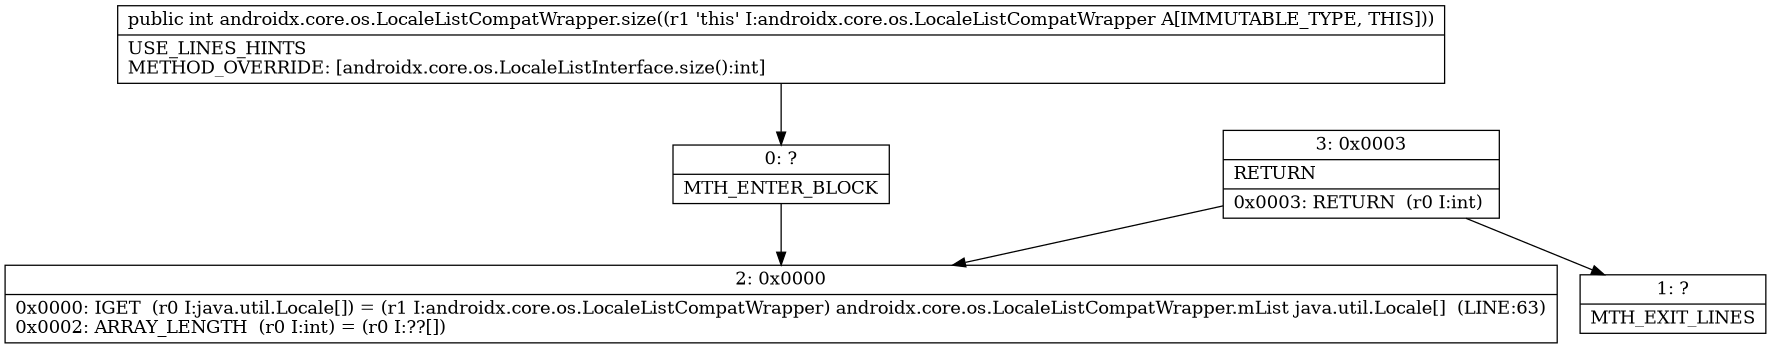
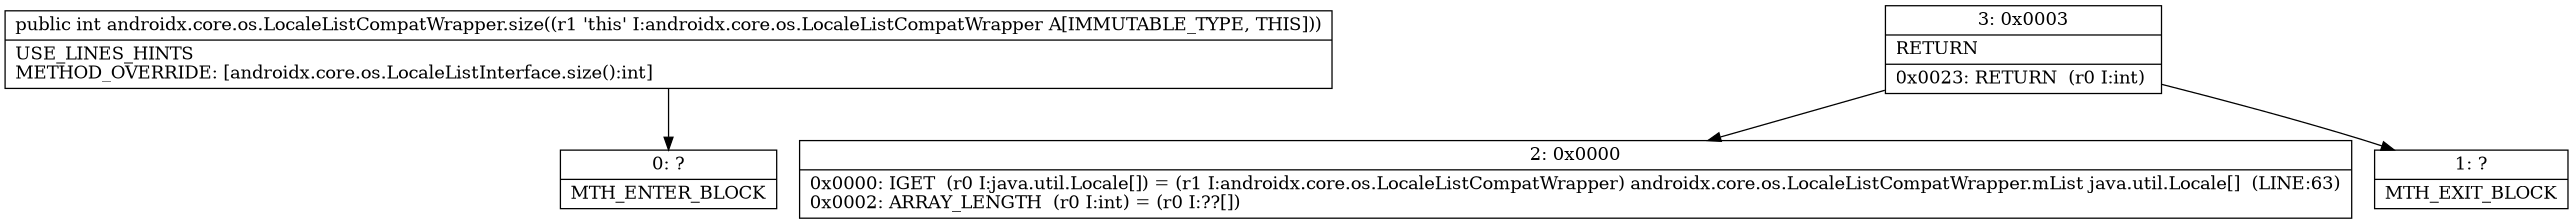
(1361, 203) -> (2023, 78)
(781, 228) -> none
(1673, 318) -> (2471, 193)
